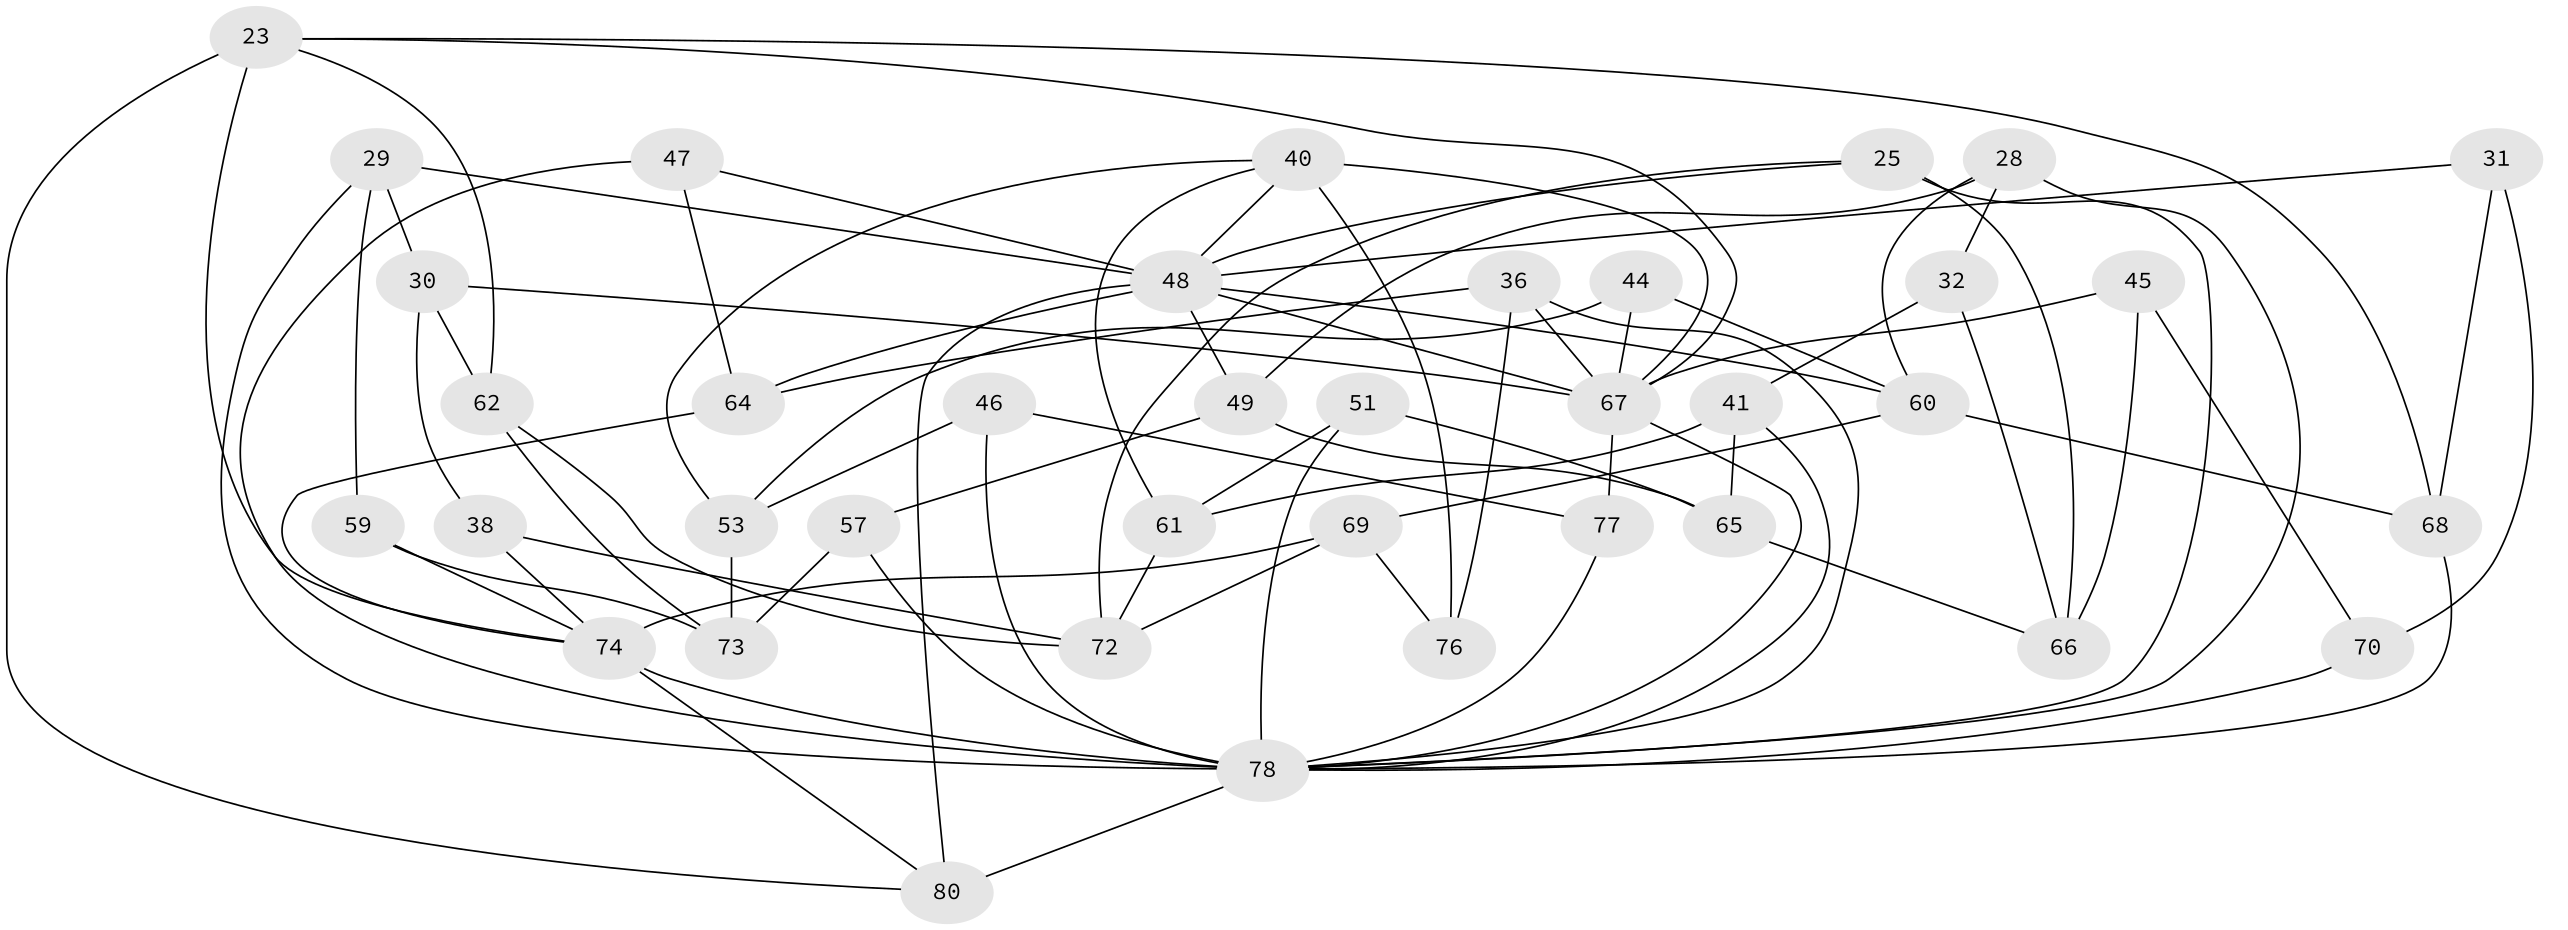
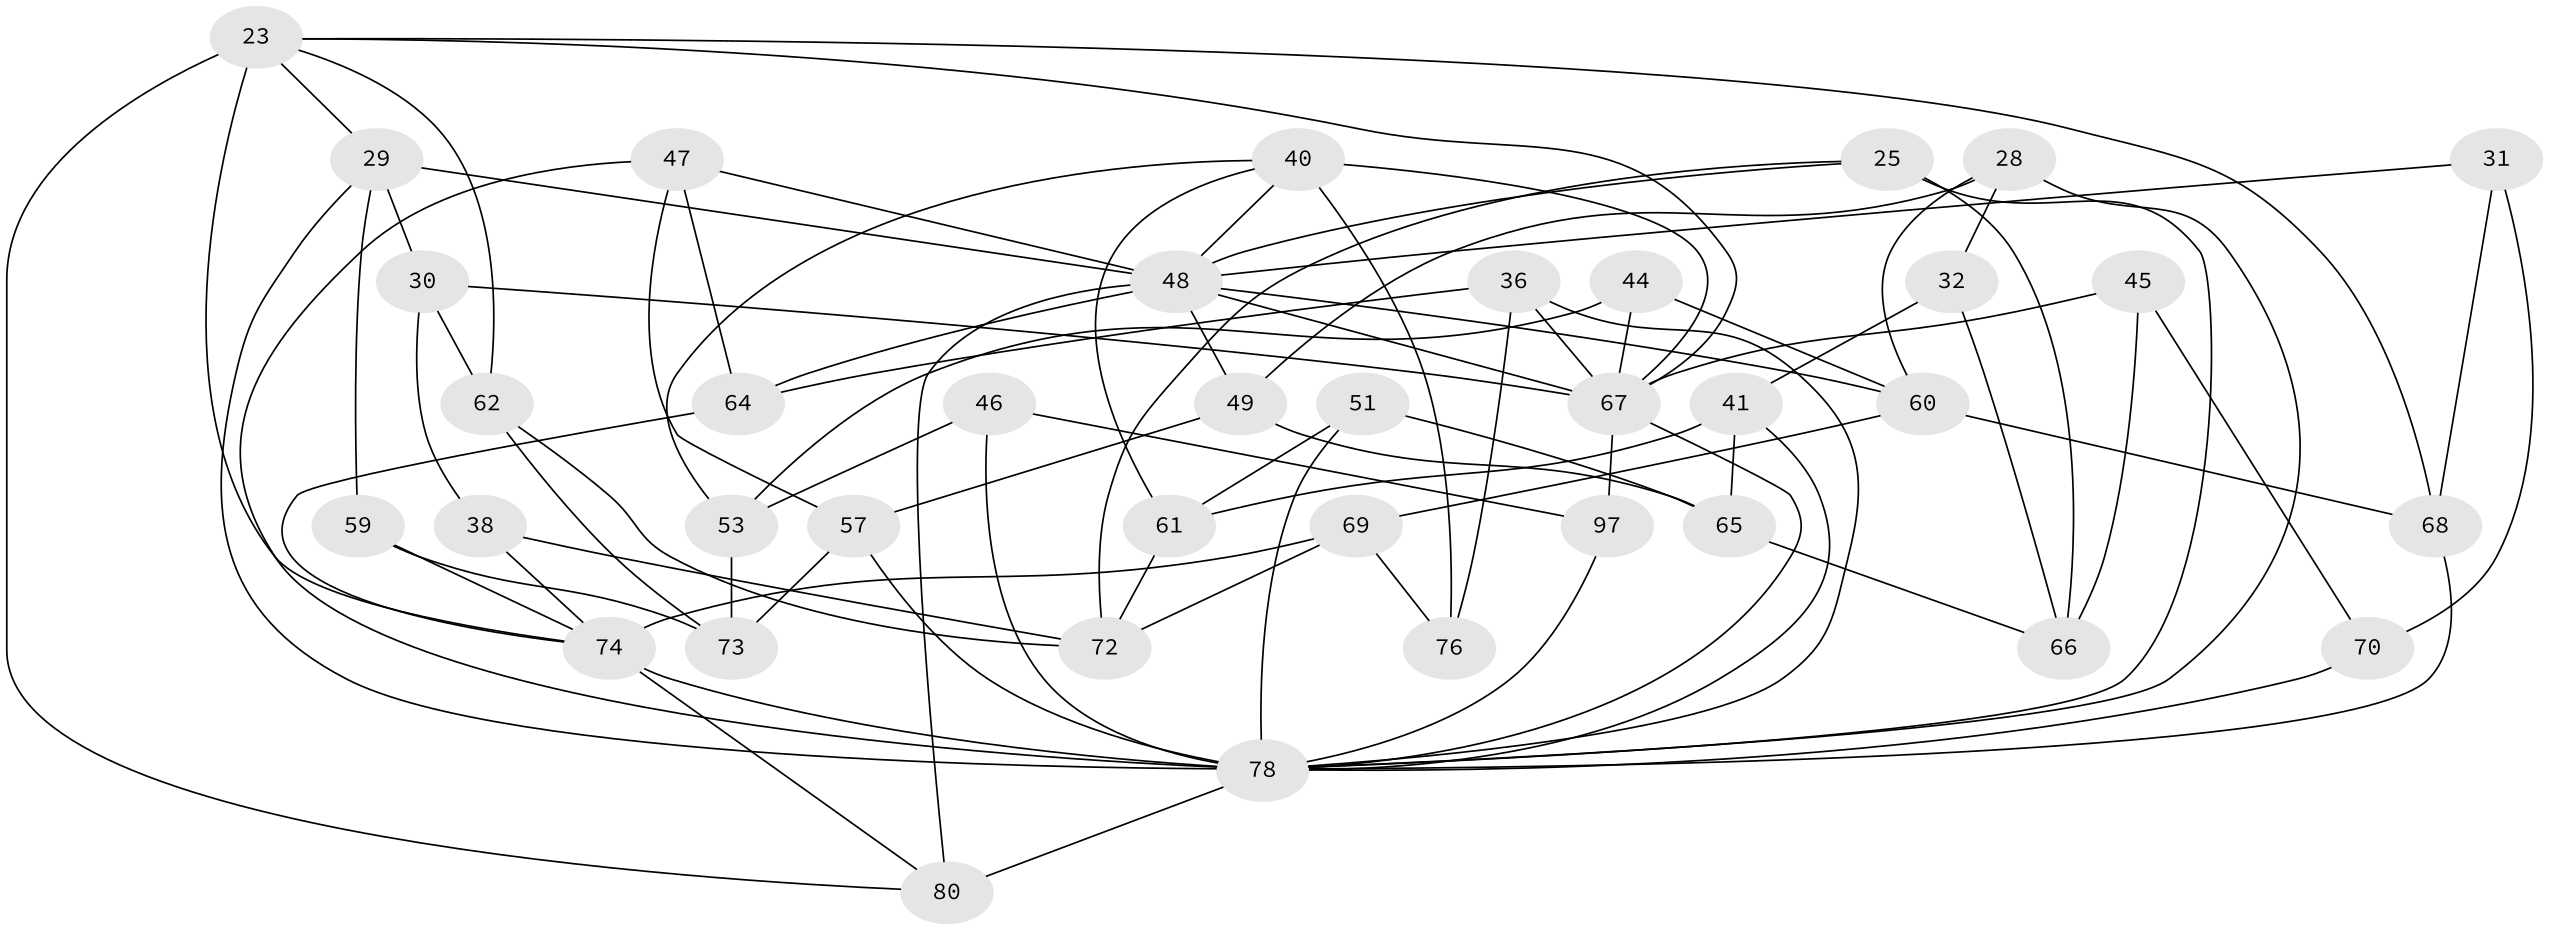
none -> (317, 98)
none -> (657, 382)
(1607, 526) -> (1607, 526)
